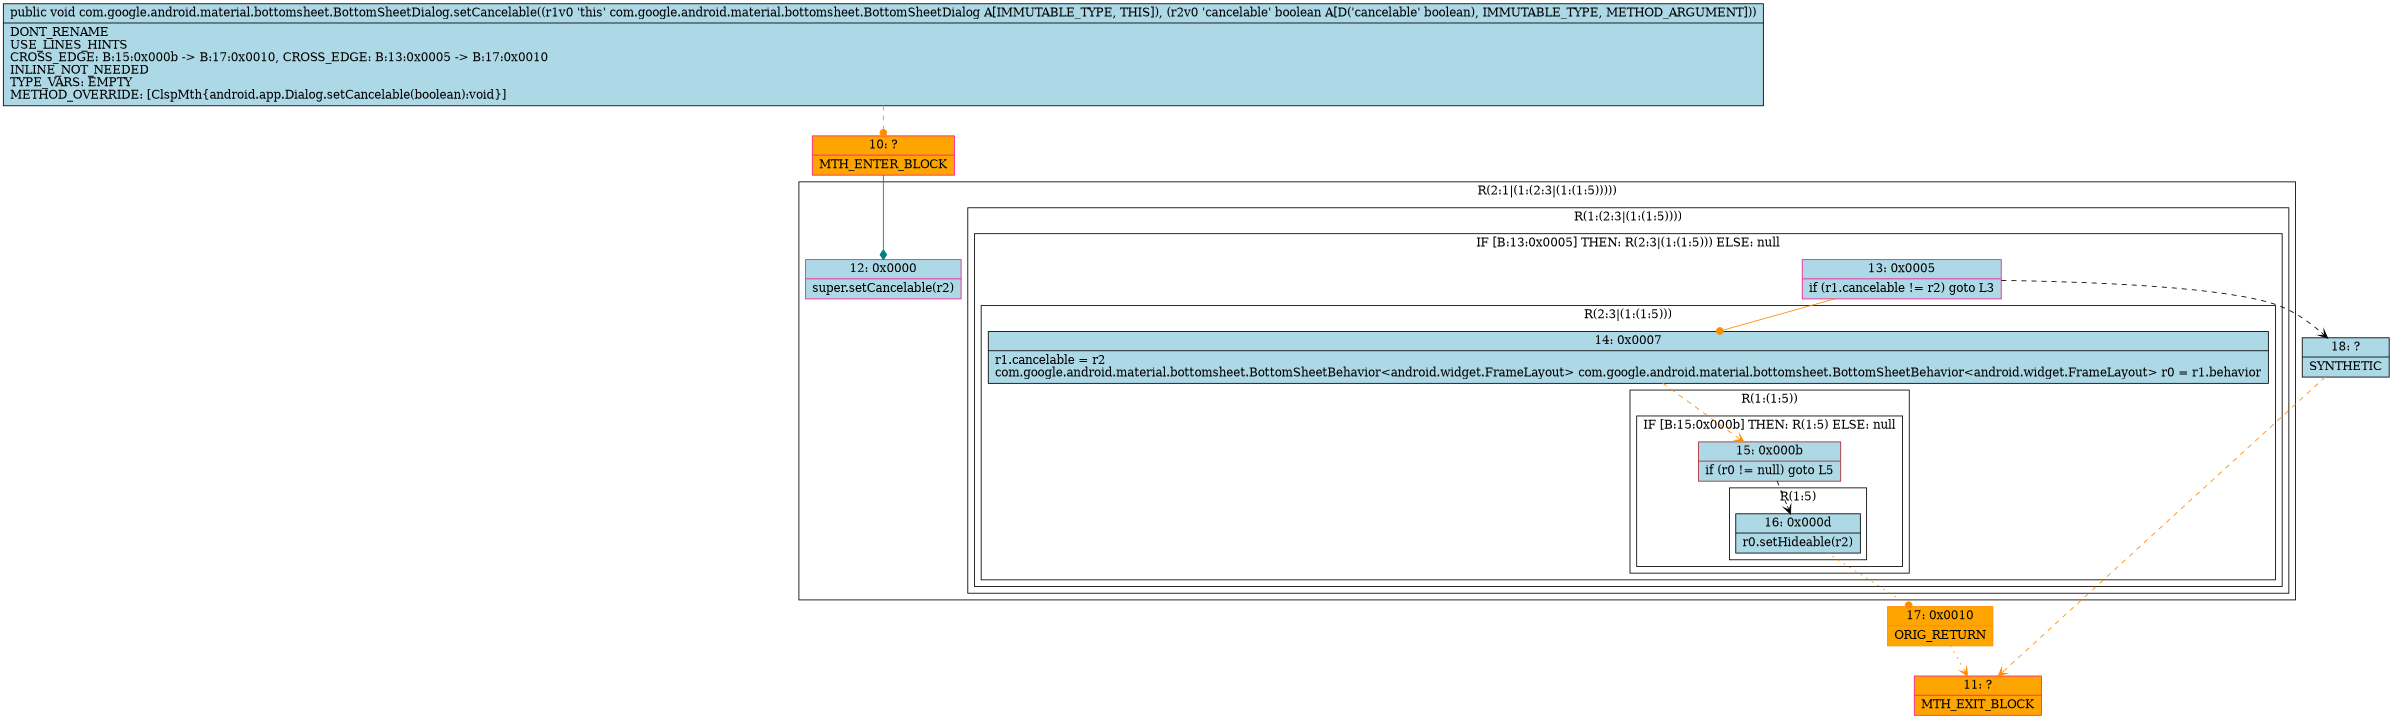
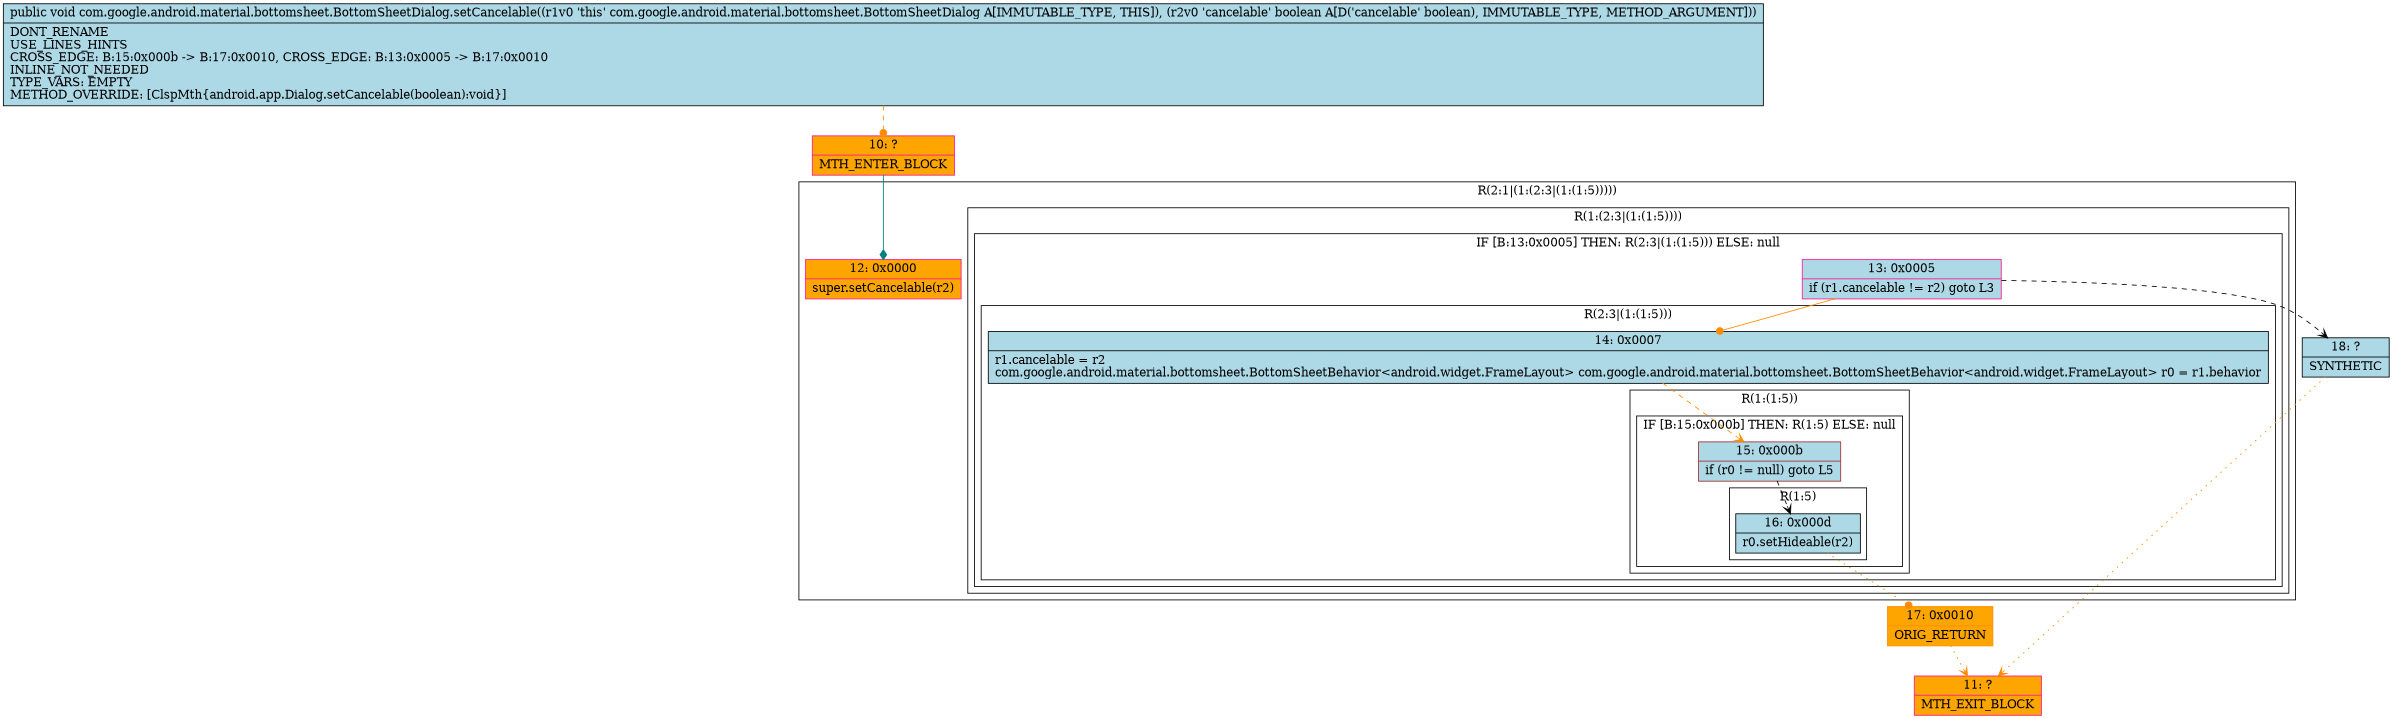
(883, 279) -> (883, 279)
(2165, 524) -> (2165, 524)
